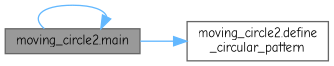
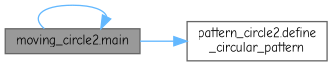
(258, 41) -> (257, 41)
